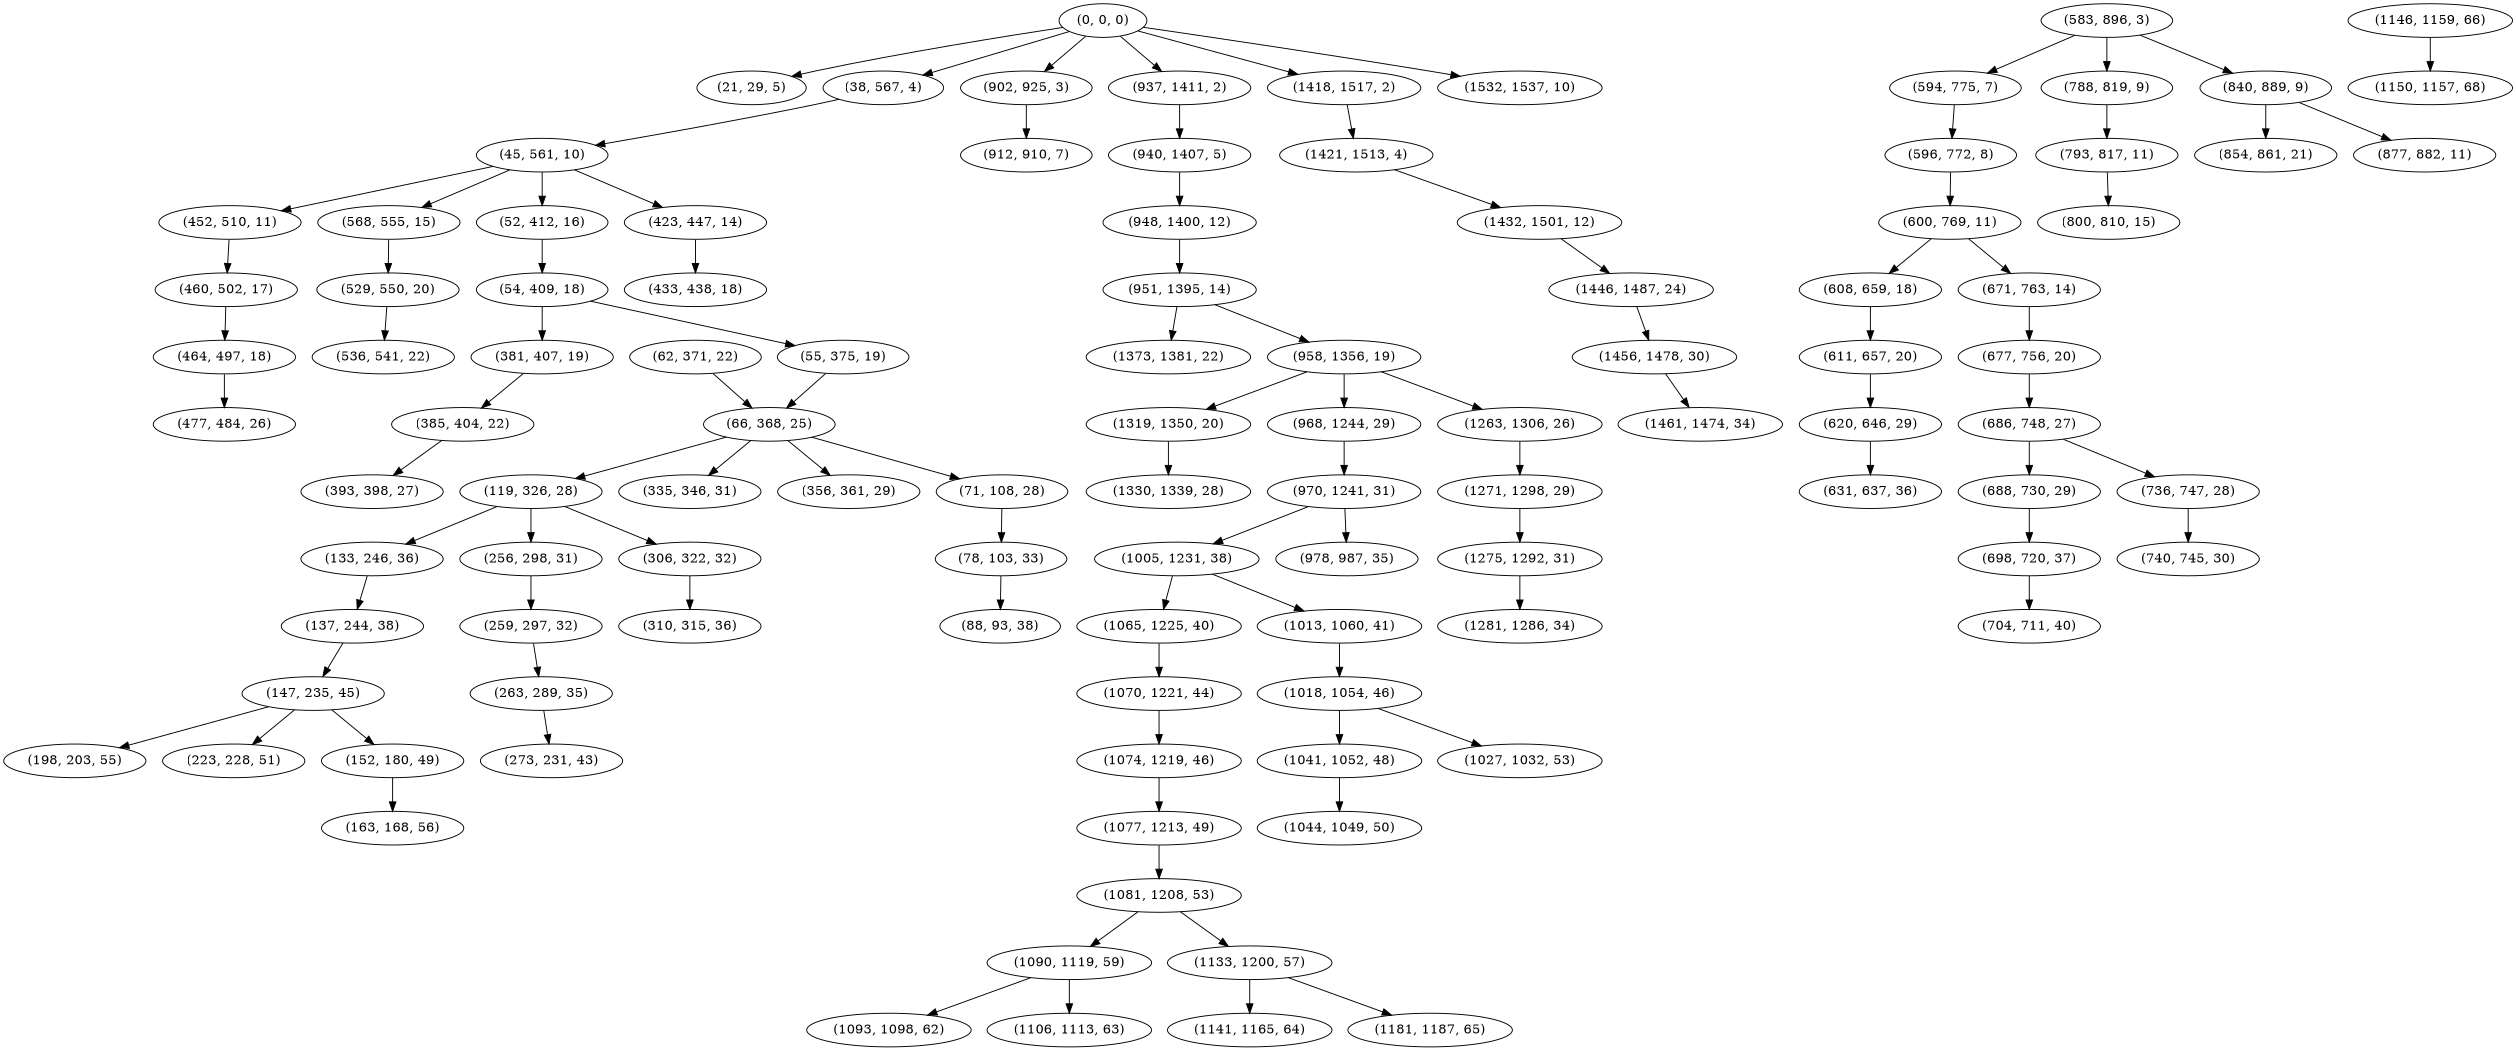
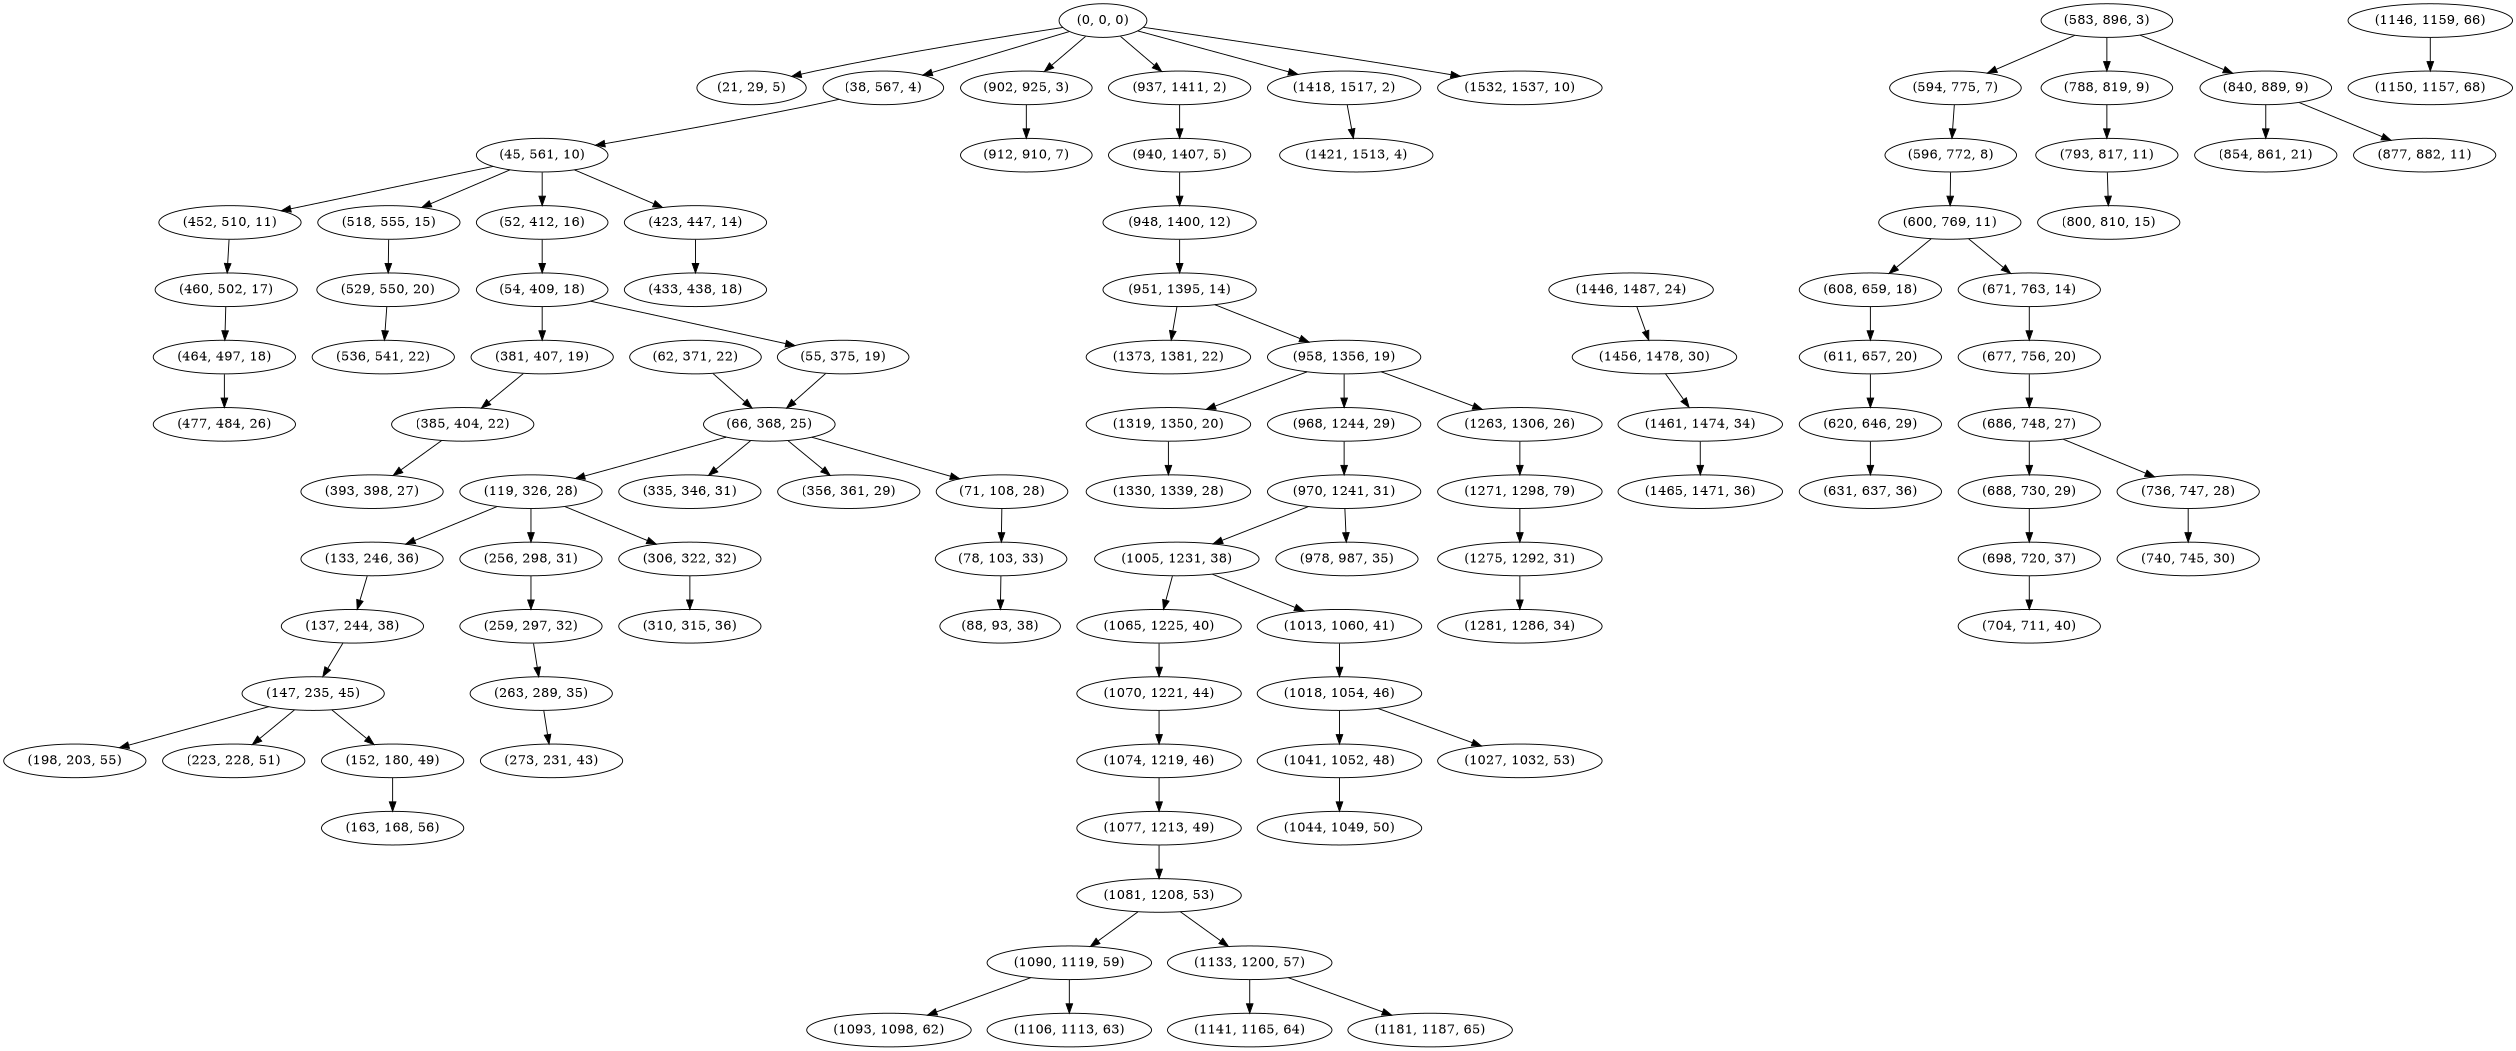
(389, 222) -> (389, 222)
(1539, 222) -> none
(1520, 492) -> (1520, 492)
none -> (1700, 492)
